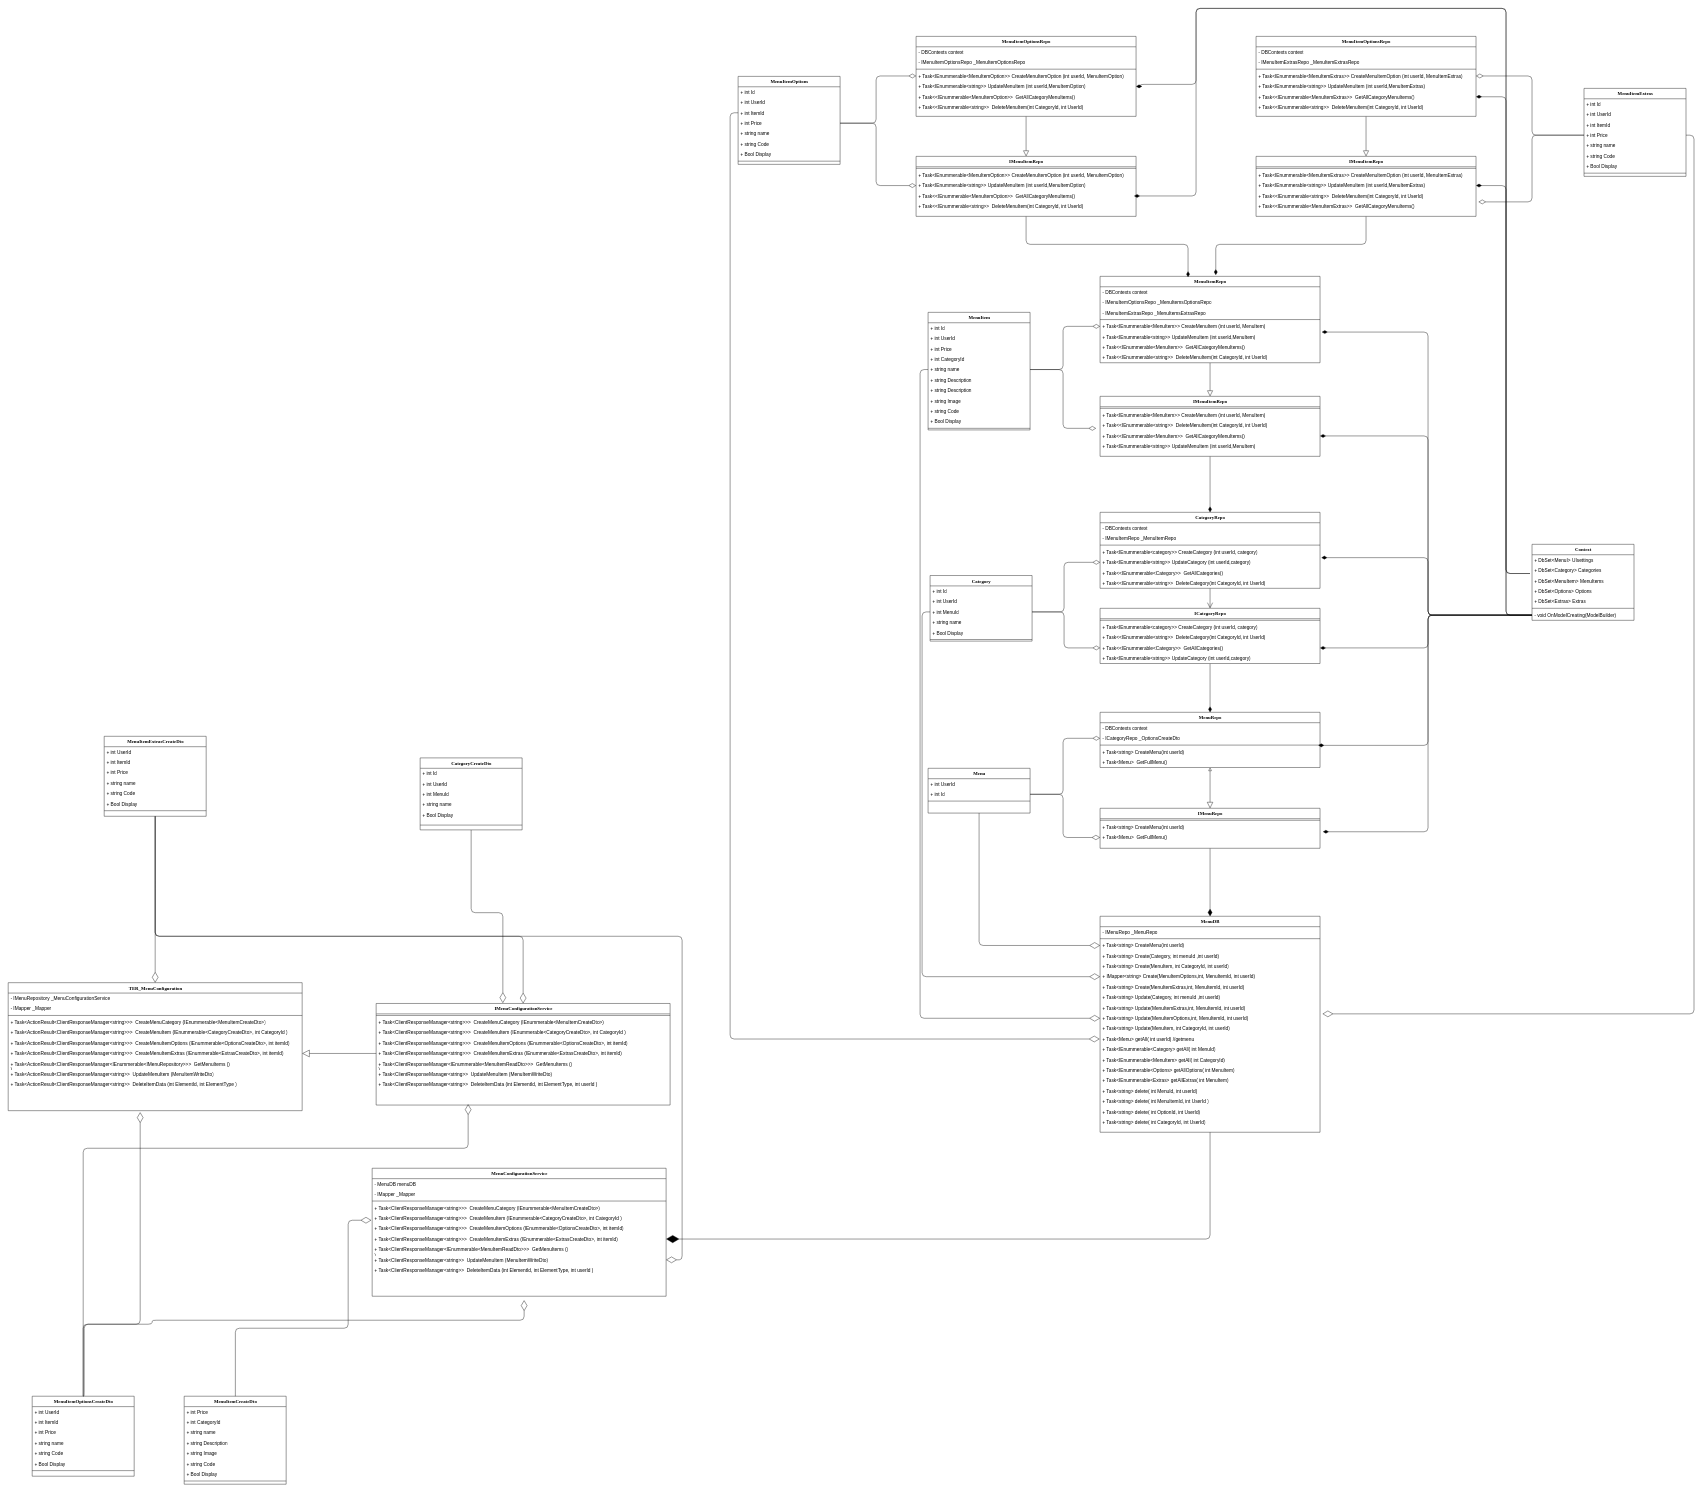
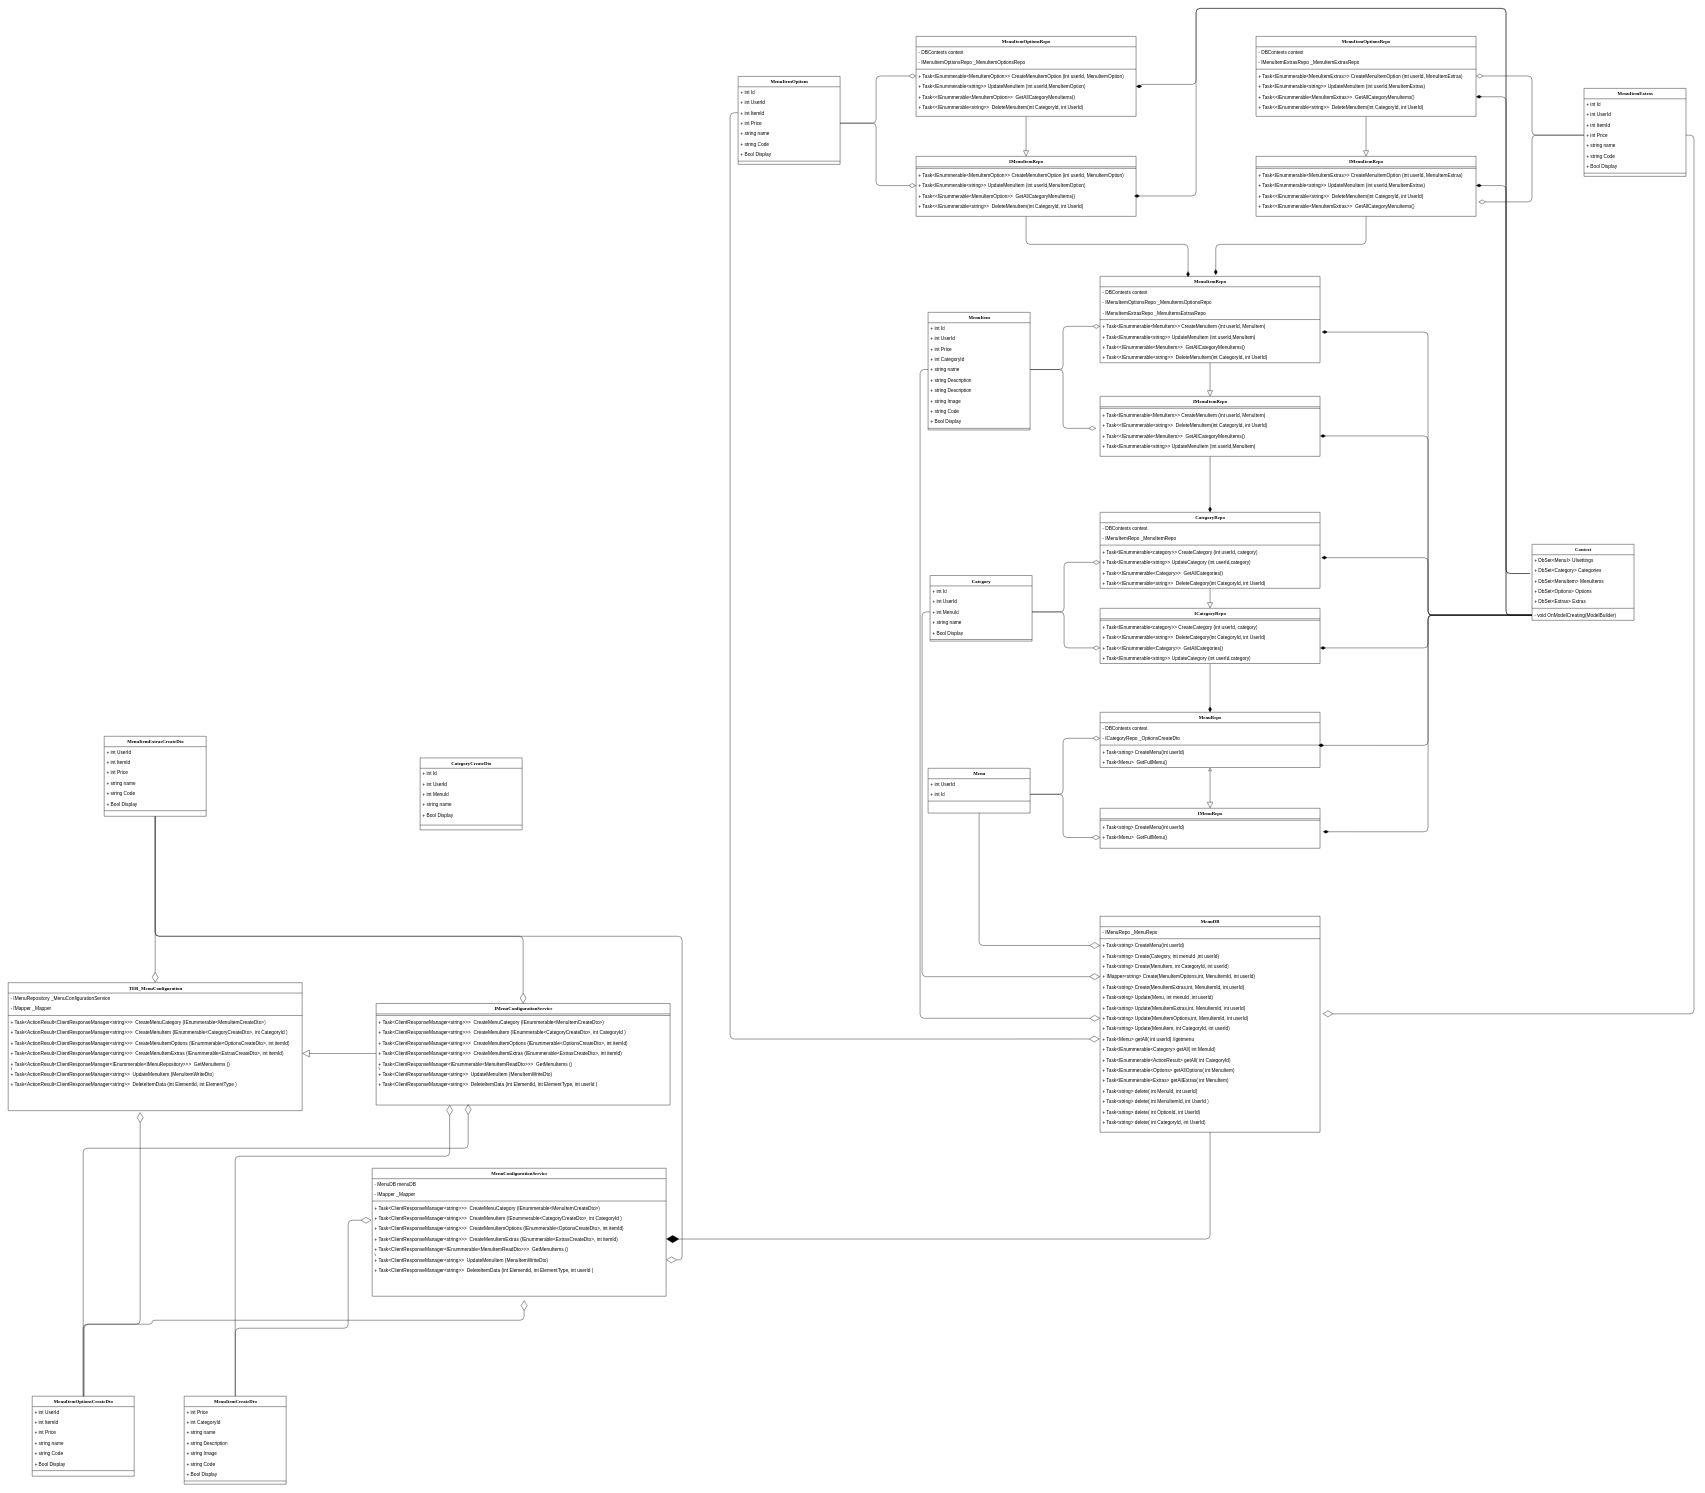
(1210, 603) -> (1210, 602)
(1210, 908) -> none
(486, 913) -> none
(1170, 998) -> (1164, 998)
(1169, 1060) -> (1173, 1060)
none -> (276, 1156)
